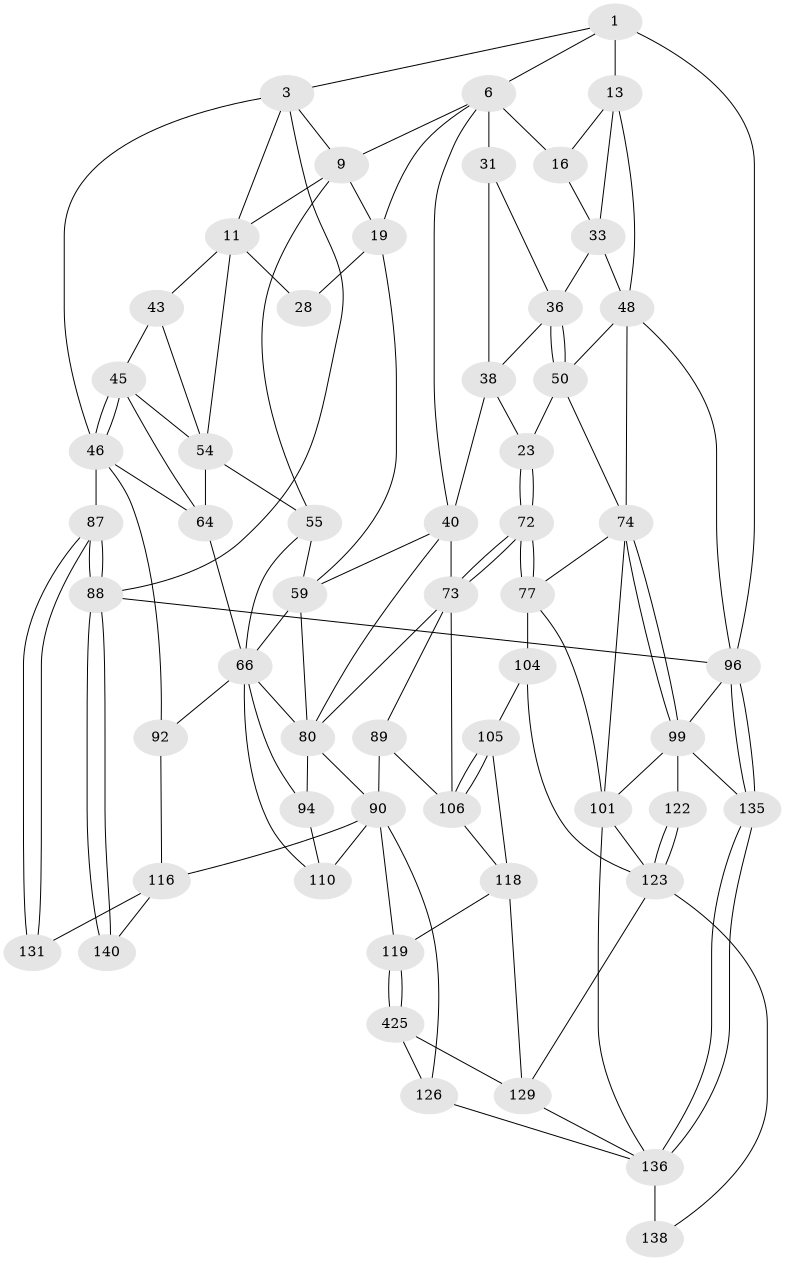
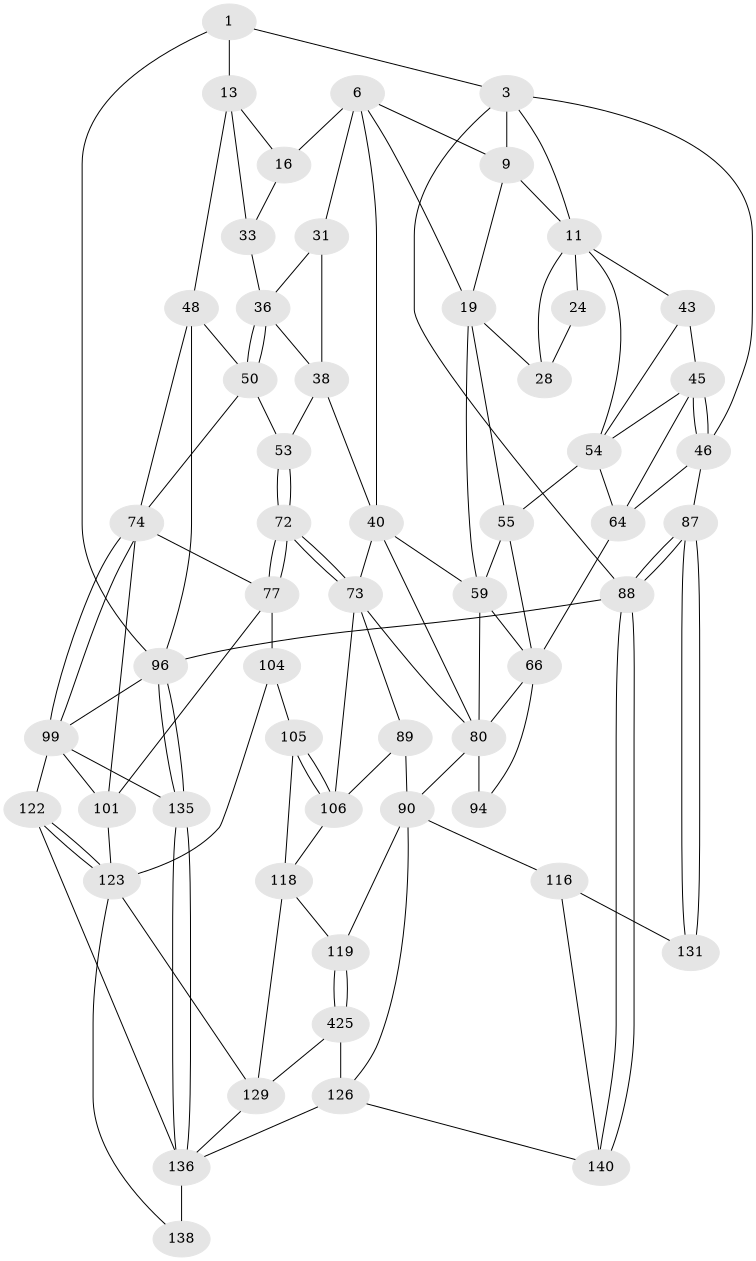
(552, 58) -> none
(613, 273) -> none
none -> (578, 308)
(262, 339) -> (487, 411)
(527, 451) -> (284, 451)
(161, 738) -> none
(323, 881) -> none
(598, 994) -> (107, 988)
none -> (471, 1132)
